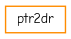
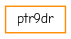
(36, 20) -> (36, 20)
